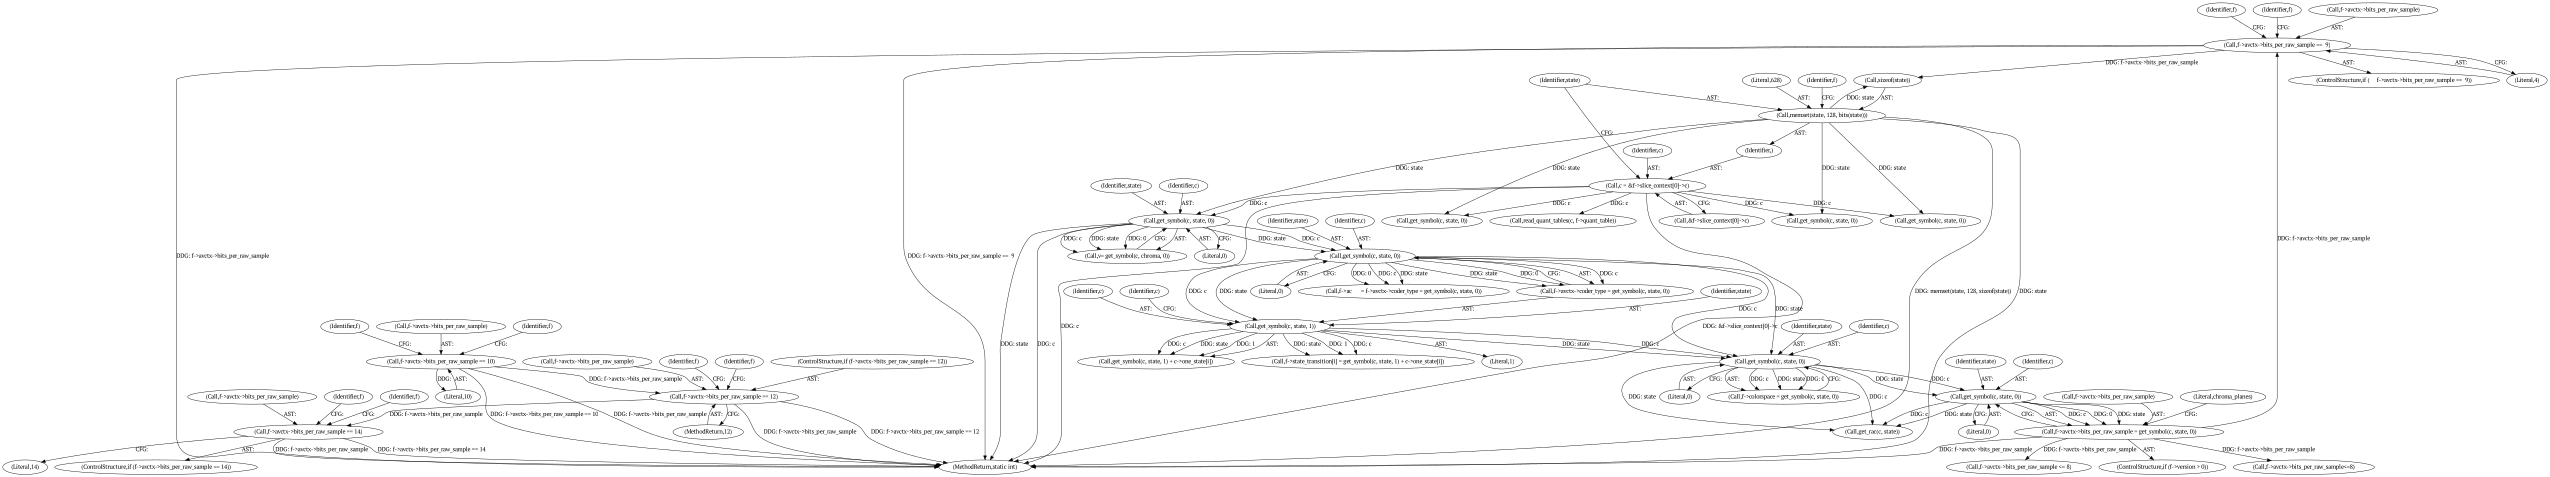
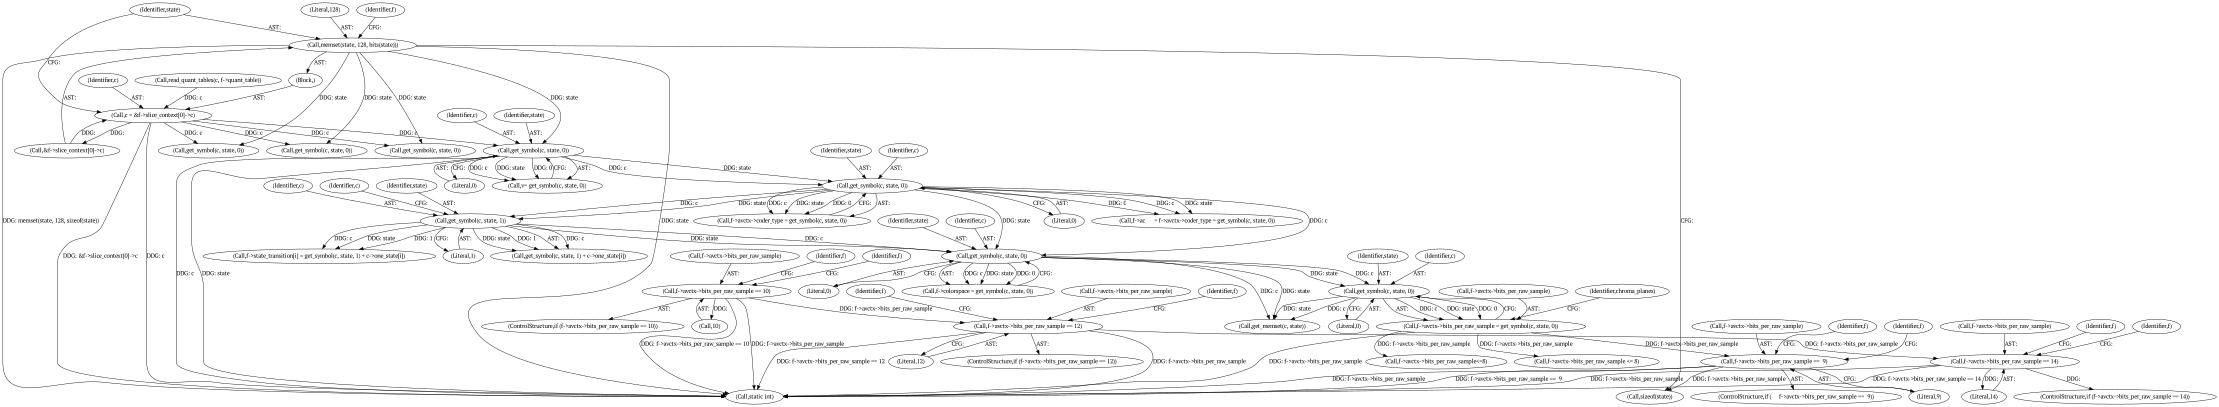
(1766, 80) -> (325, 10)
(2527, 80) -> (1929, 397)
(1860, 98) -> (1688, 221)
(1876, 101) -> (144, 58)
(1759, 151) -> (306, 80)
(1607, 203) -> (182, 97)
(1682, 203) -> (89, 133)
(1705, 203) -> (118, 133)
(1127, 256) -> (547, 186)
(1438, 309) -> (458, 240)
none -> (583, 327)
(1442, 344) -> (443, 239)
(800, 379) -> (1034, 342)
none -> (2000, 383)
(458, 397) -> (710, 327)
(2223, 397) -> (1622, 291)
(708, 432) -> (911, 362)
(1873, 432) -> (1272, 327)
(143, 450) -> (1992, 379)
(249, 450) -> (2074, 379)
(985, 467) -> (755, 397)
(2162, 467) -> none
